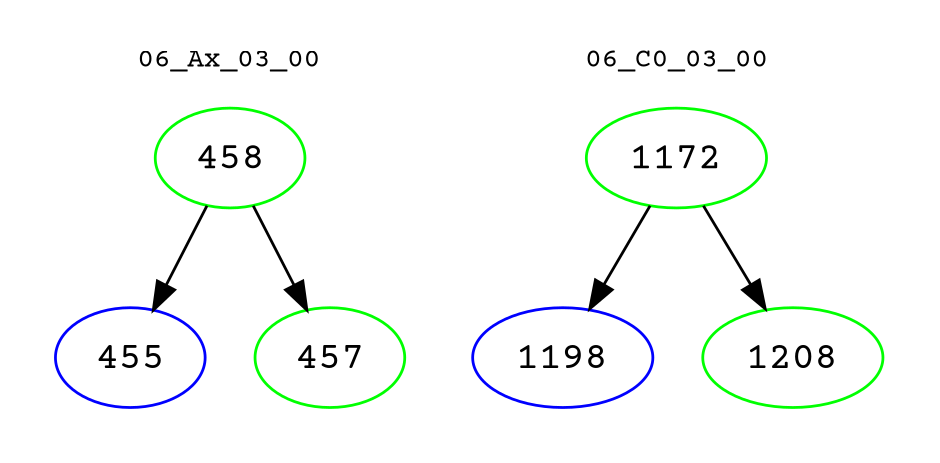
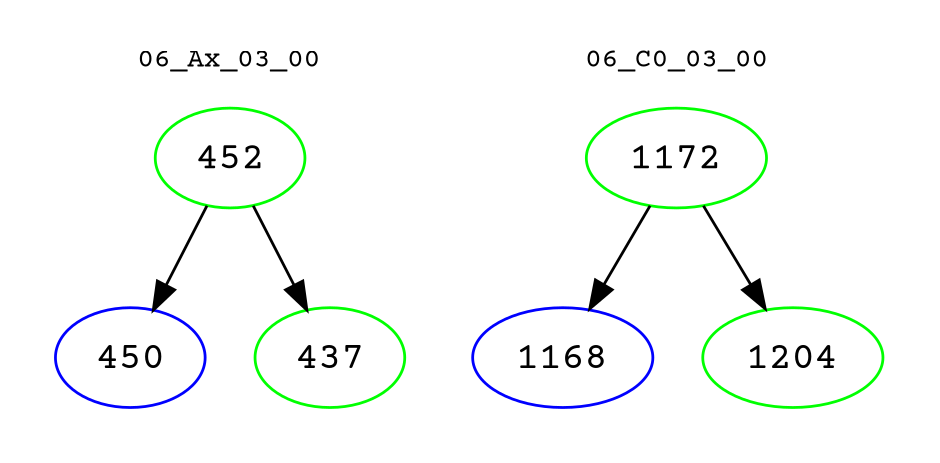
(230, 158) -> (230, 158)
(130, 358) -> (130, 358)
(330, 358) -> (330, 358)
(563, 358) -> (563, 358)
(793, 358) -> (793, 358)
